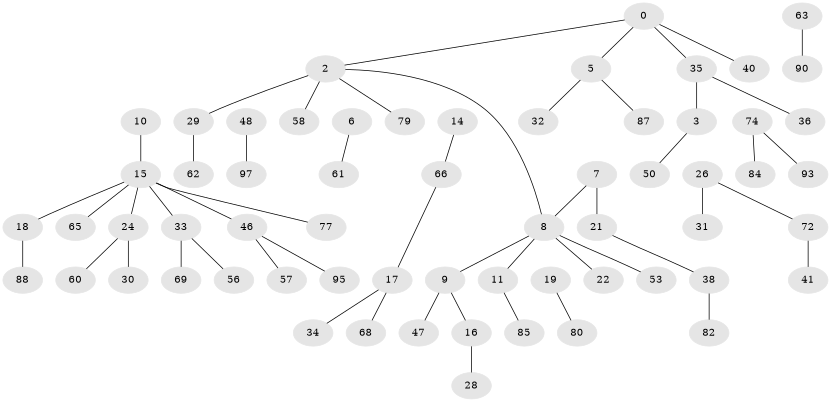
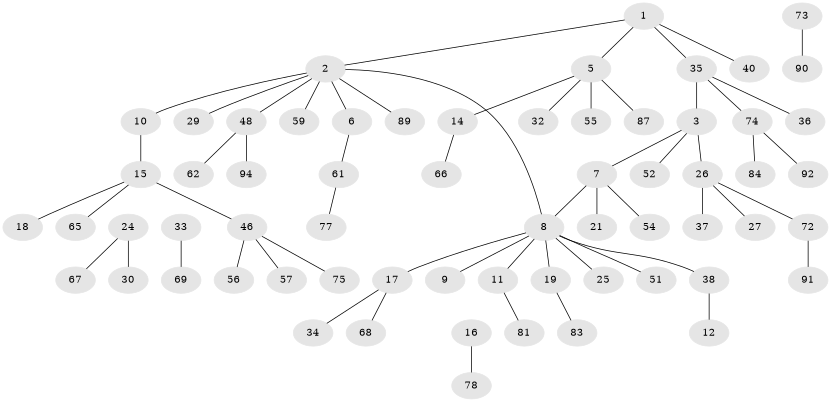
(644, 16) -> (644, 16)
(802, 16) -> (802, 16)
none -> (230, 90)
none -> (286, 95)
none -> (339, 95)
none -> (524, 95)
none -> (725, 95)
(299, 122) -> (299, 122)
(405, 122) -> (405, 122)
none -> (591, 122)
(194, 148) -> (220, 148)
none -> (647, 148)
none -> (700, 148)
(246, 175) -> (246, 175)
(650, 175) -> (650, 175)
(808, 175) -> (808, 175)
(135, 201) -> none
(161, 201) -> none
(231, 204) -> (333, 201)
(417, 227) -> (466, 250)
none -> (650, 227)
(703, 227) -> (703, 227)
none -> (755, 227)
(207, 254) -> (241, 254)
none -> (547, 254)
(653, 254) -> (627, 254)
(23, 280) -> none
(76, 280) -> (76, 280)
(340, 280) -> (340, 280)
(604, 280) -> (604, 280)
(656, 280) -> (656, 280)
(808, 280) -> (808, 280)
(458, 307) -> none
(419, 333) -> none
(524, 333) -> (524, 333)
(577, 333) -> (577, 333)
(709, 333) -> (709, 333)
(472, 386) -> (472, 386)
